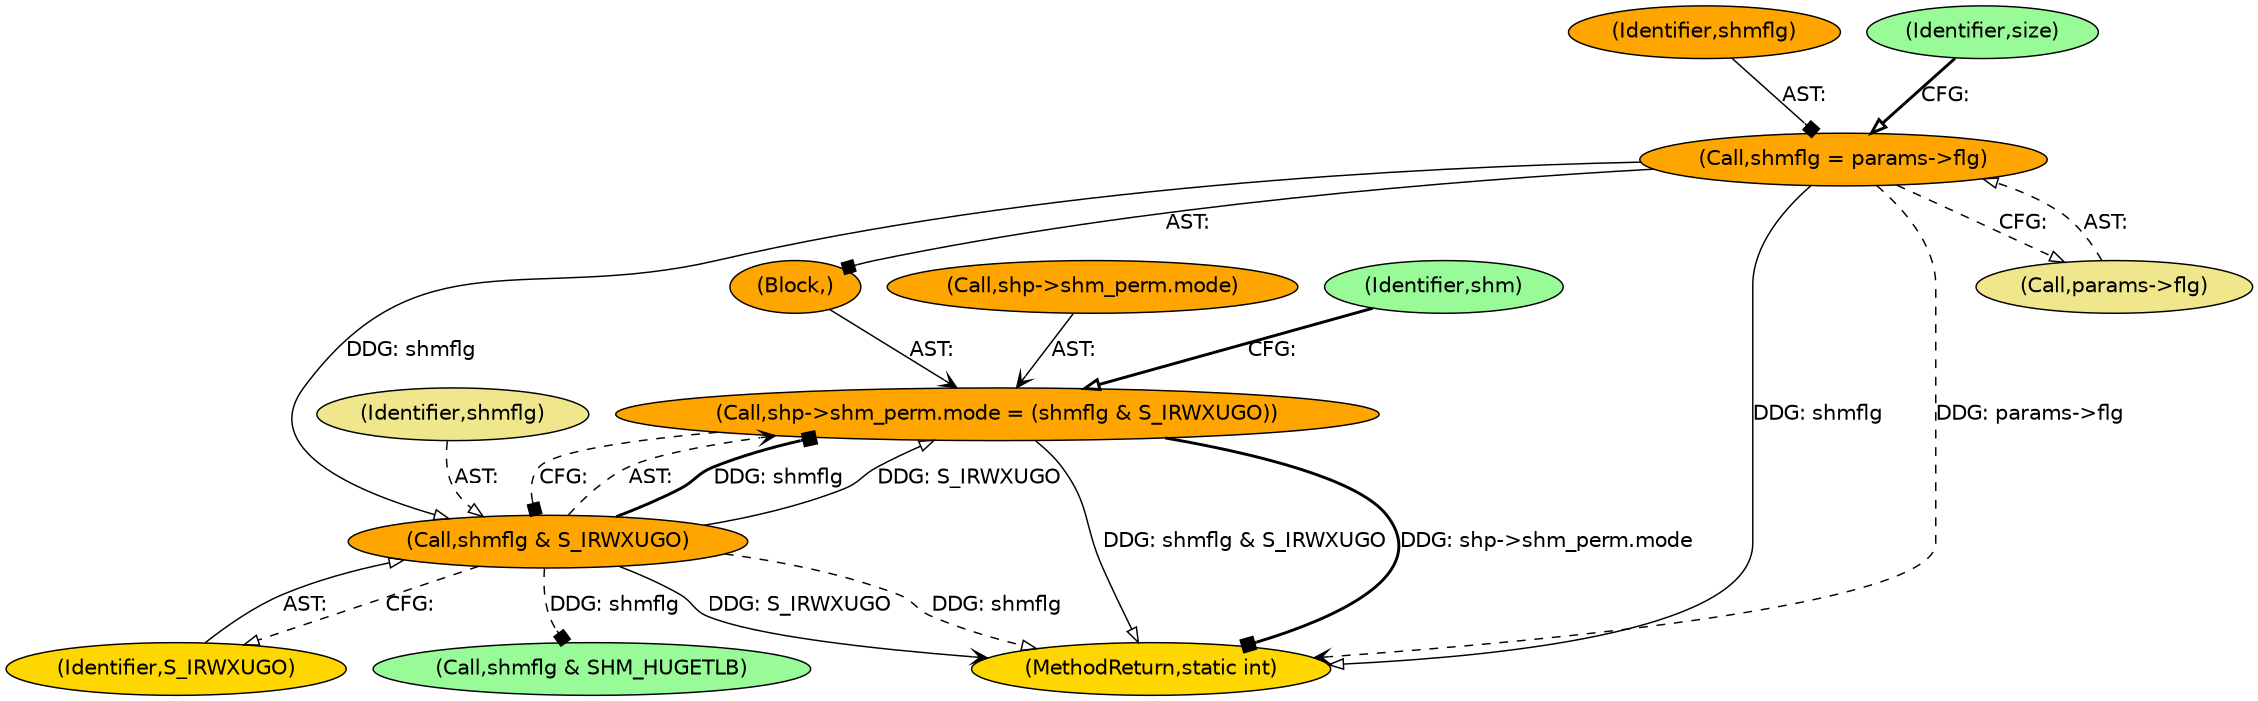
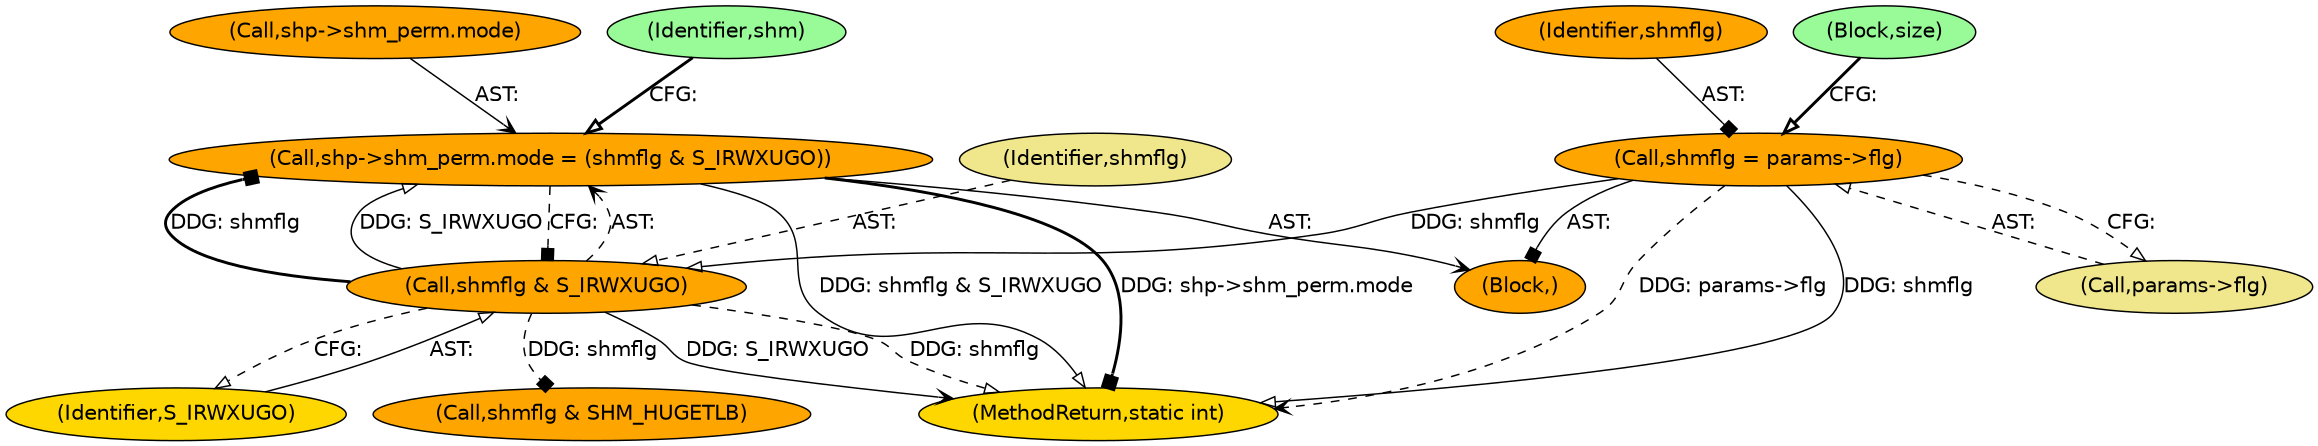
(1983, 32) -> (1884, 32)
(887, 345) -> (1142, 210)
(592, 669) -> (592, 414)
